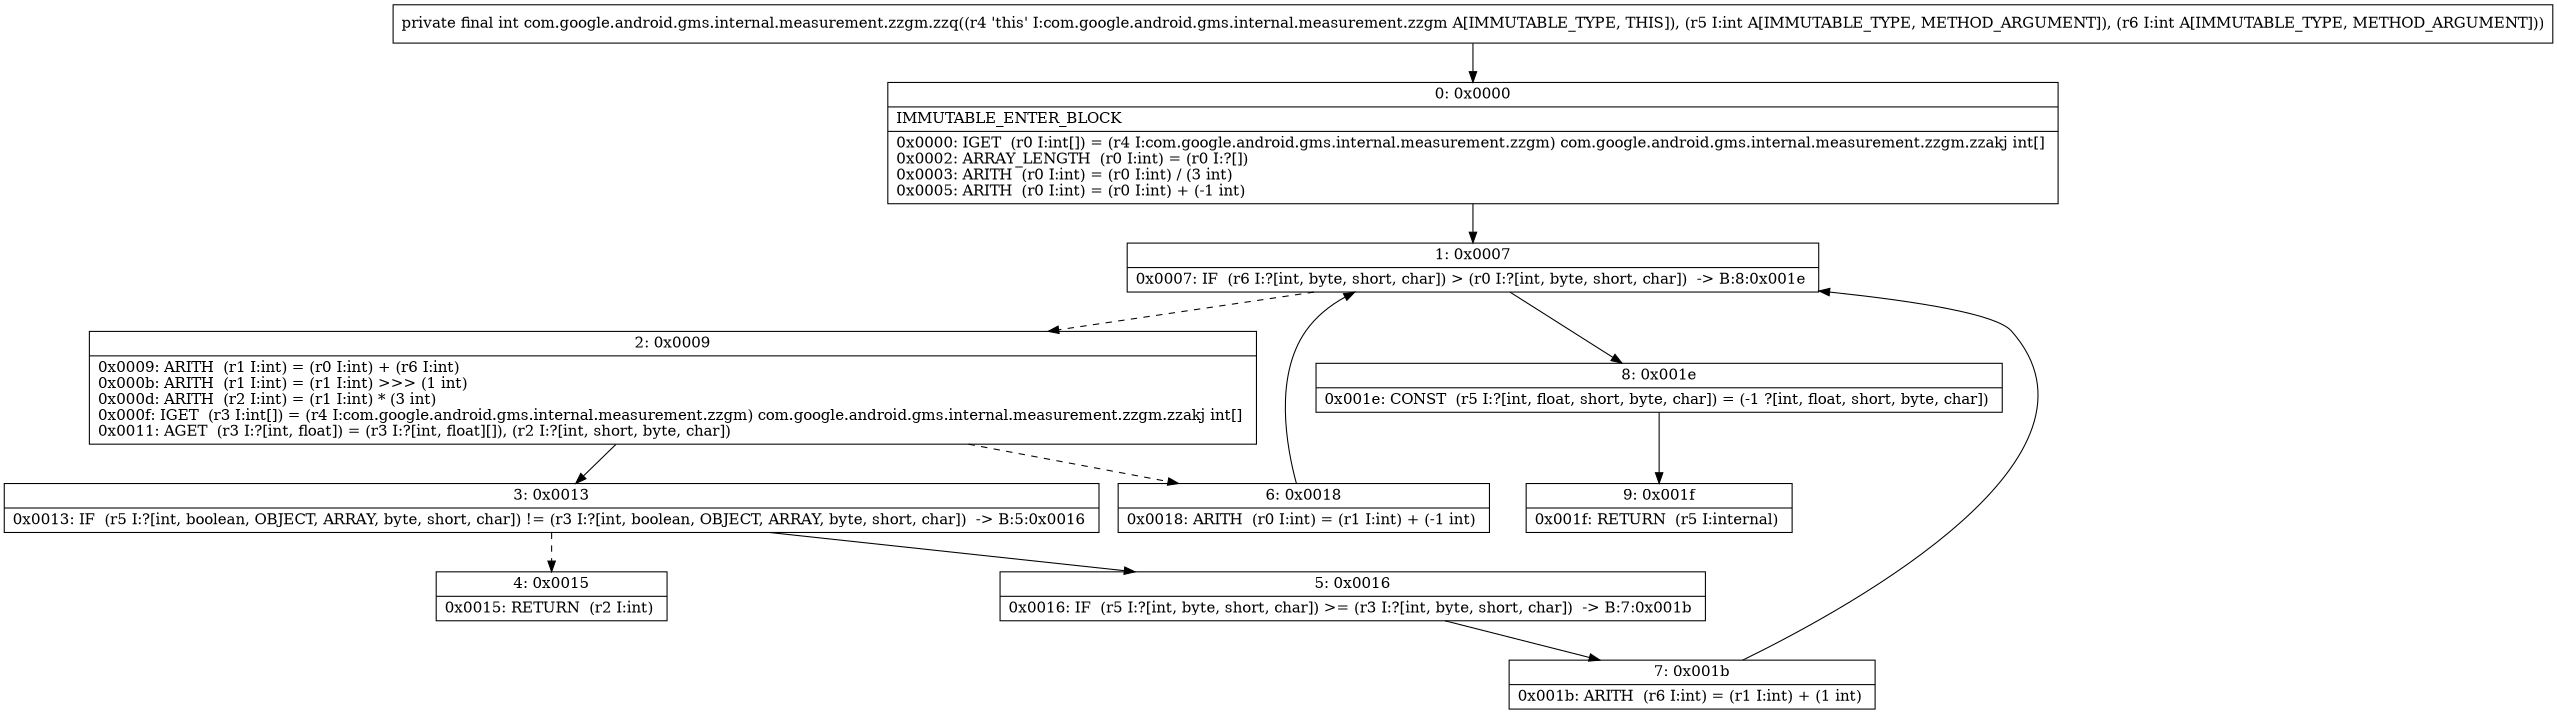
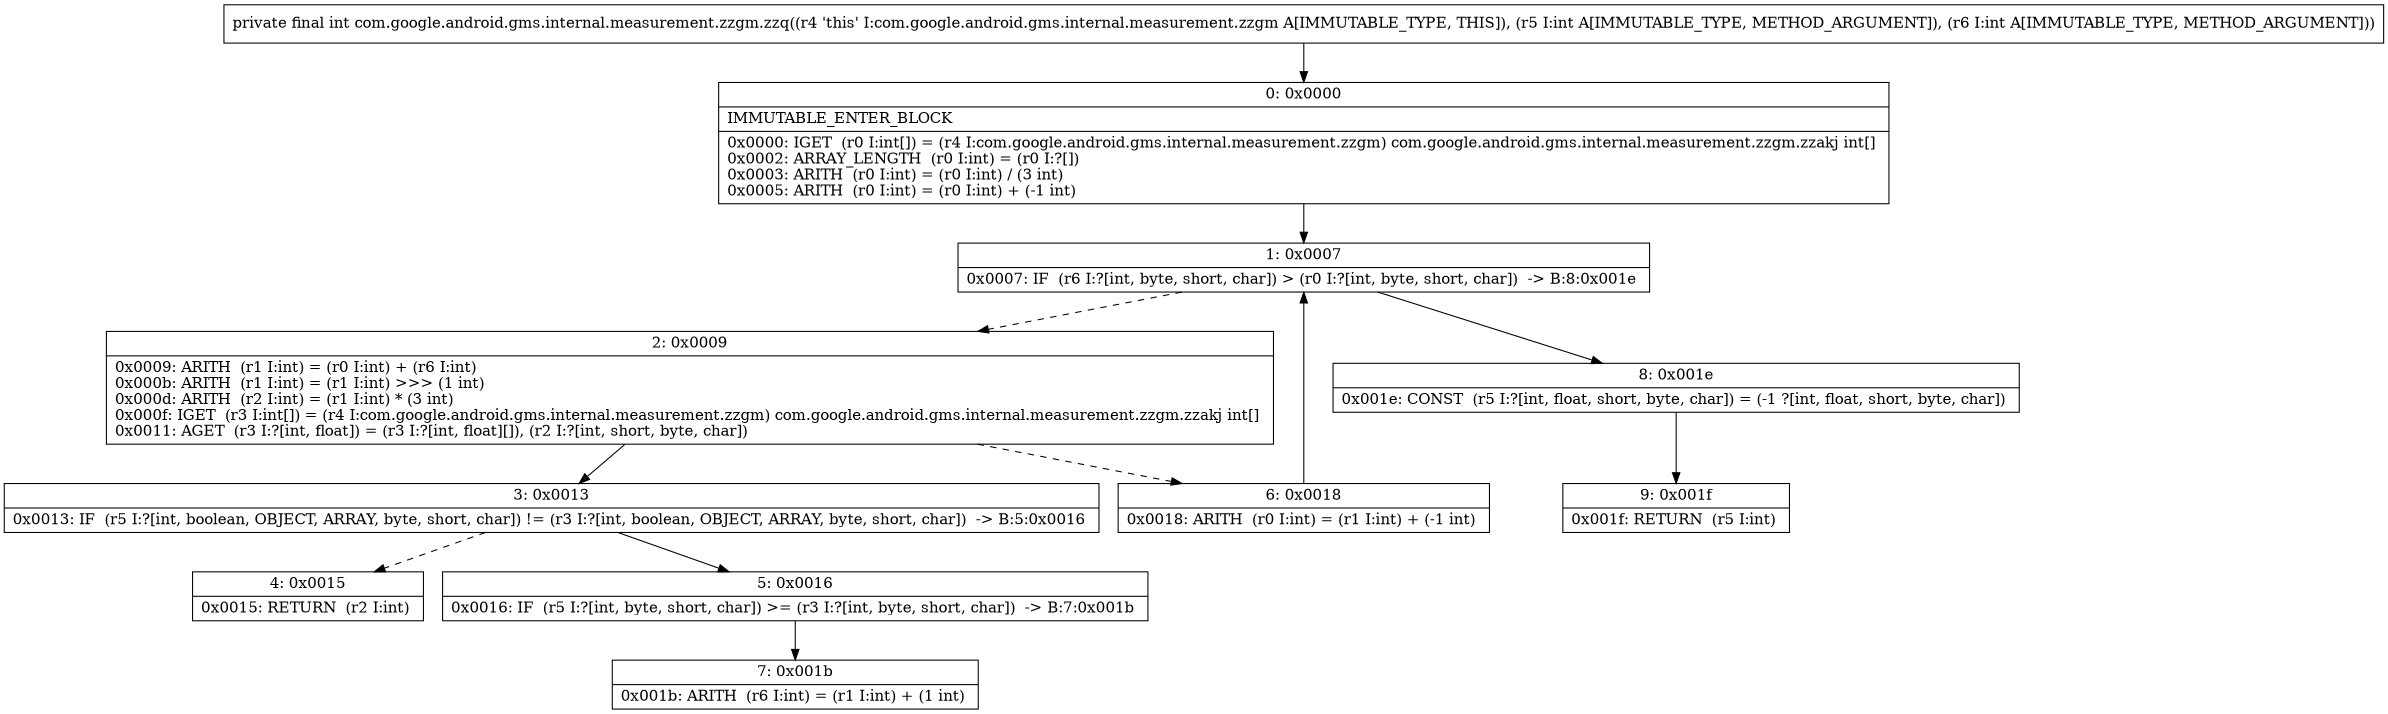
(2011, 466) -> none
(1659, 520) -> (1676, 520)
